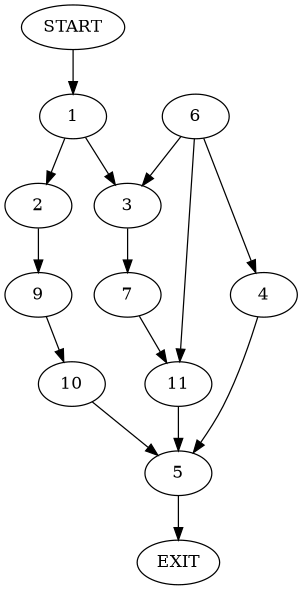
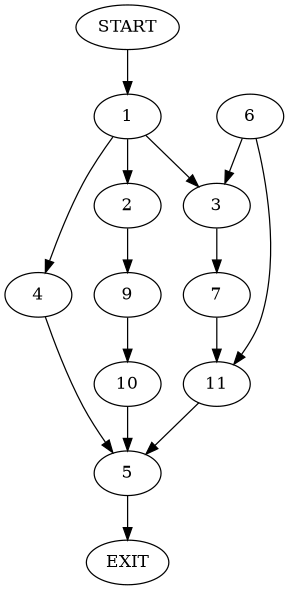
(227, 200) -> (76, 196)
